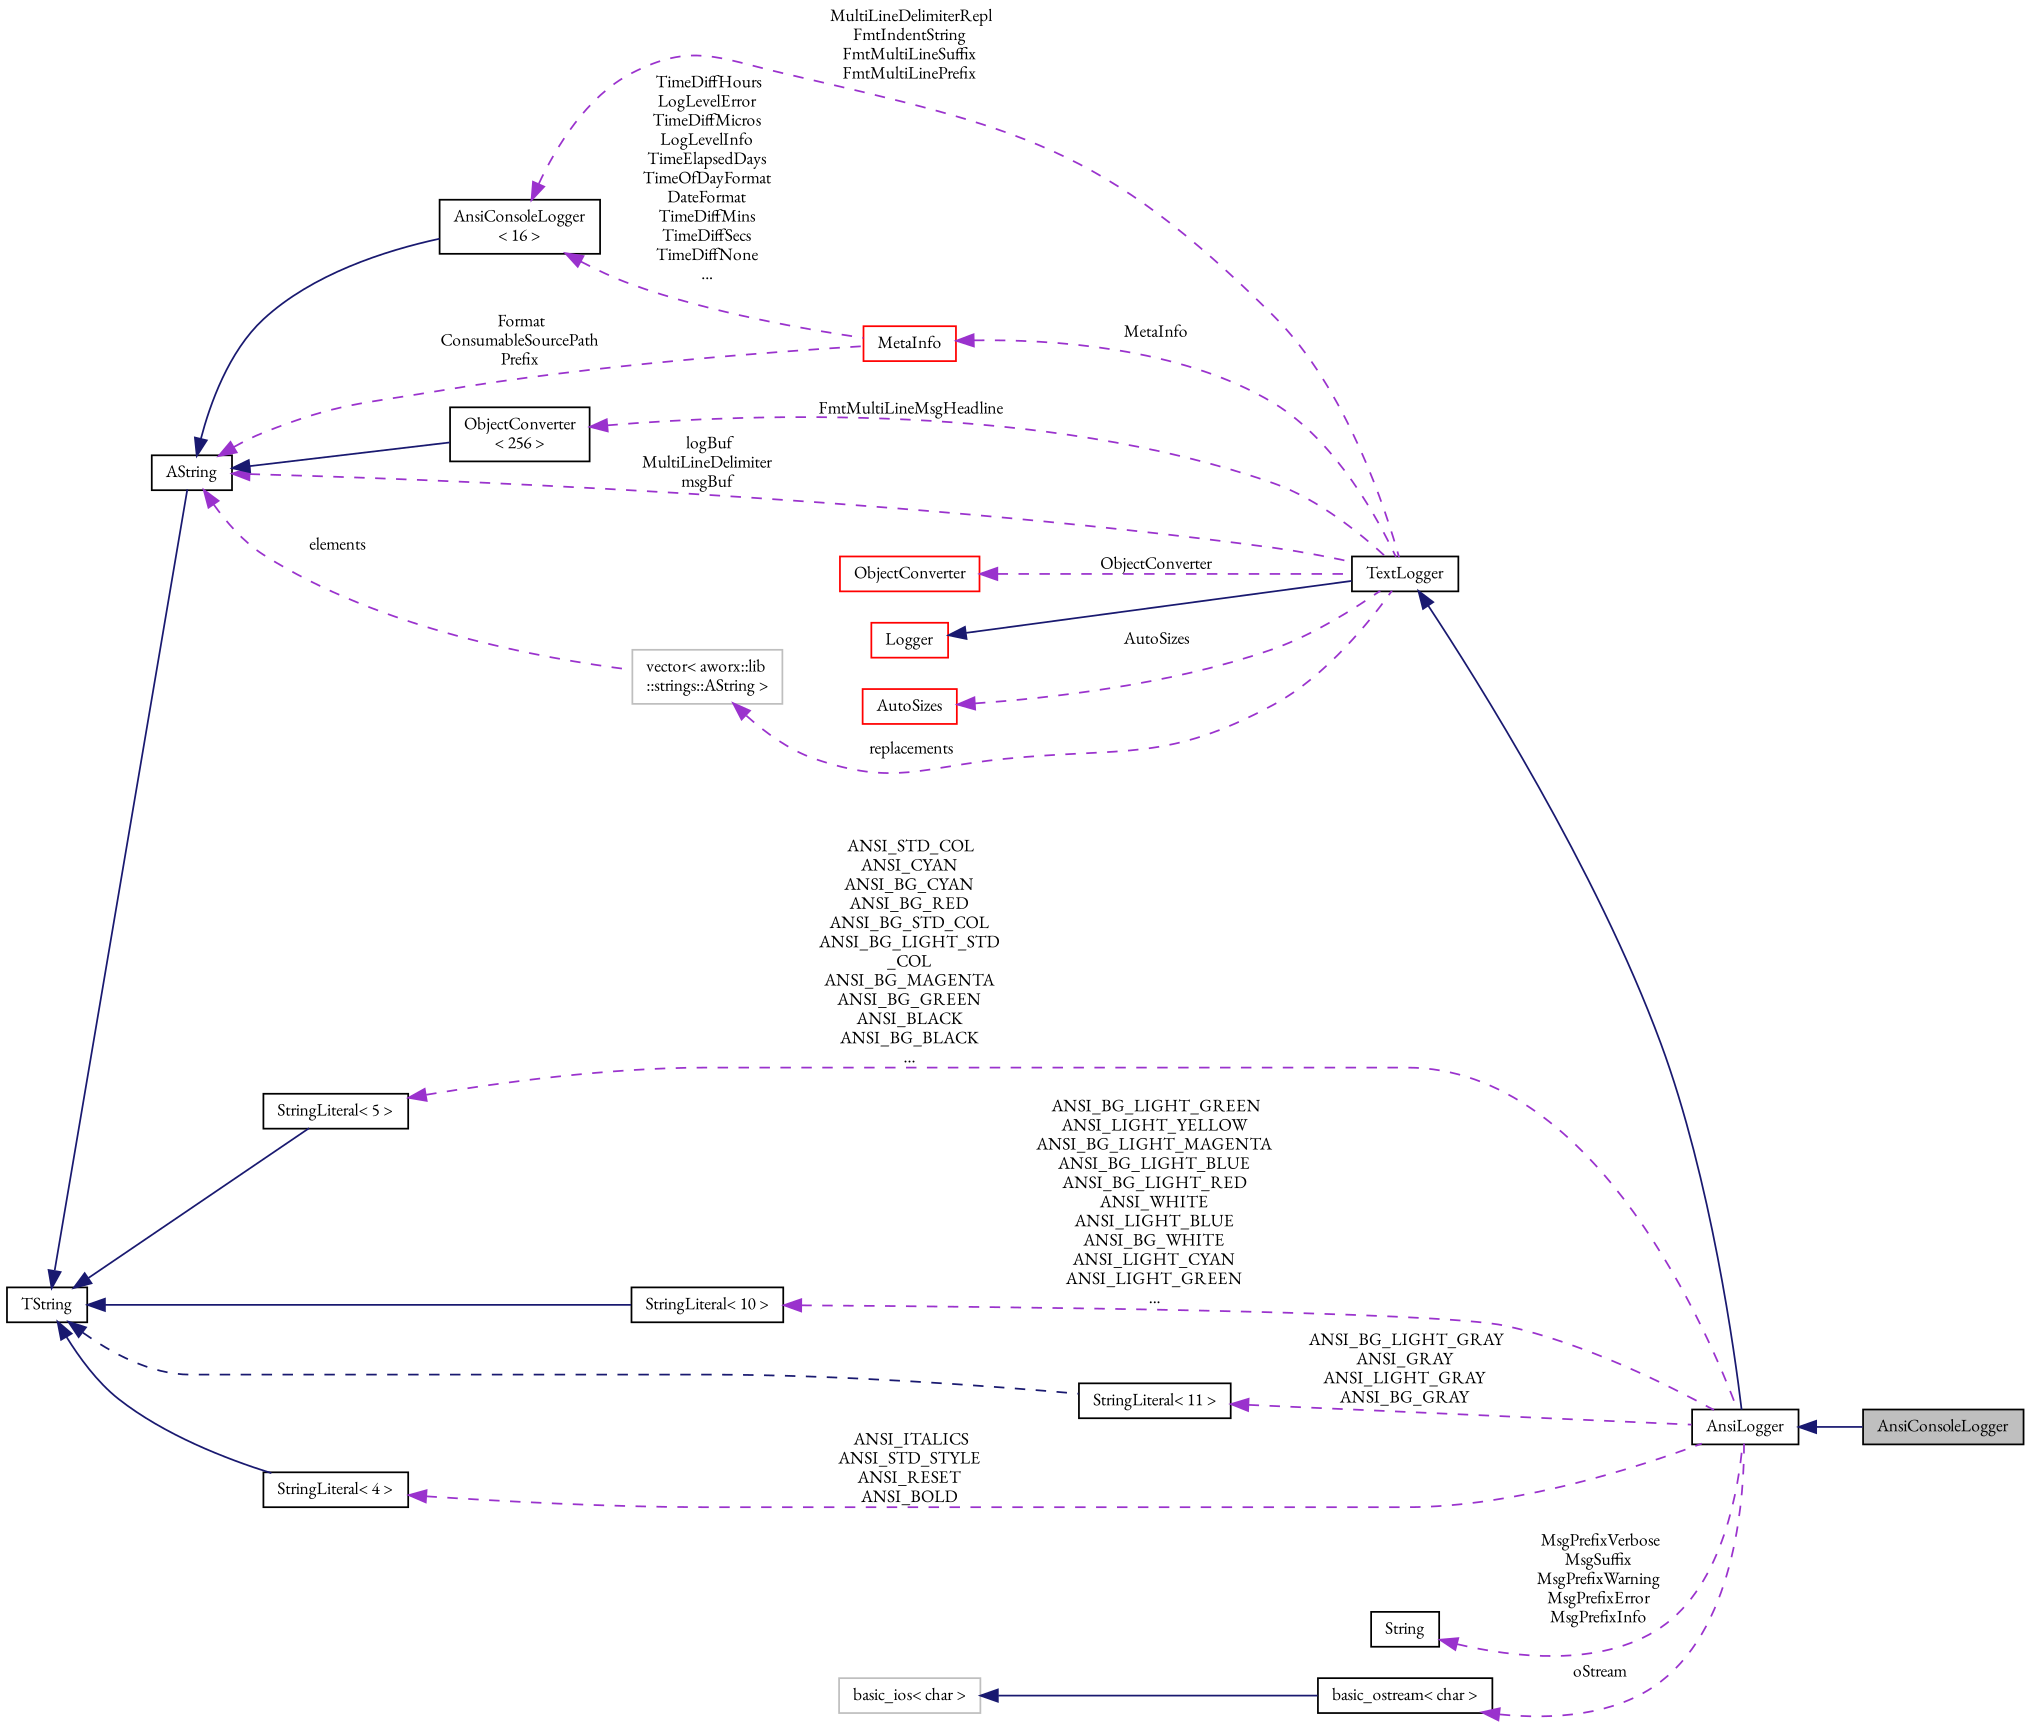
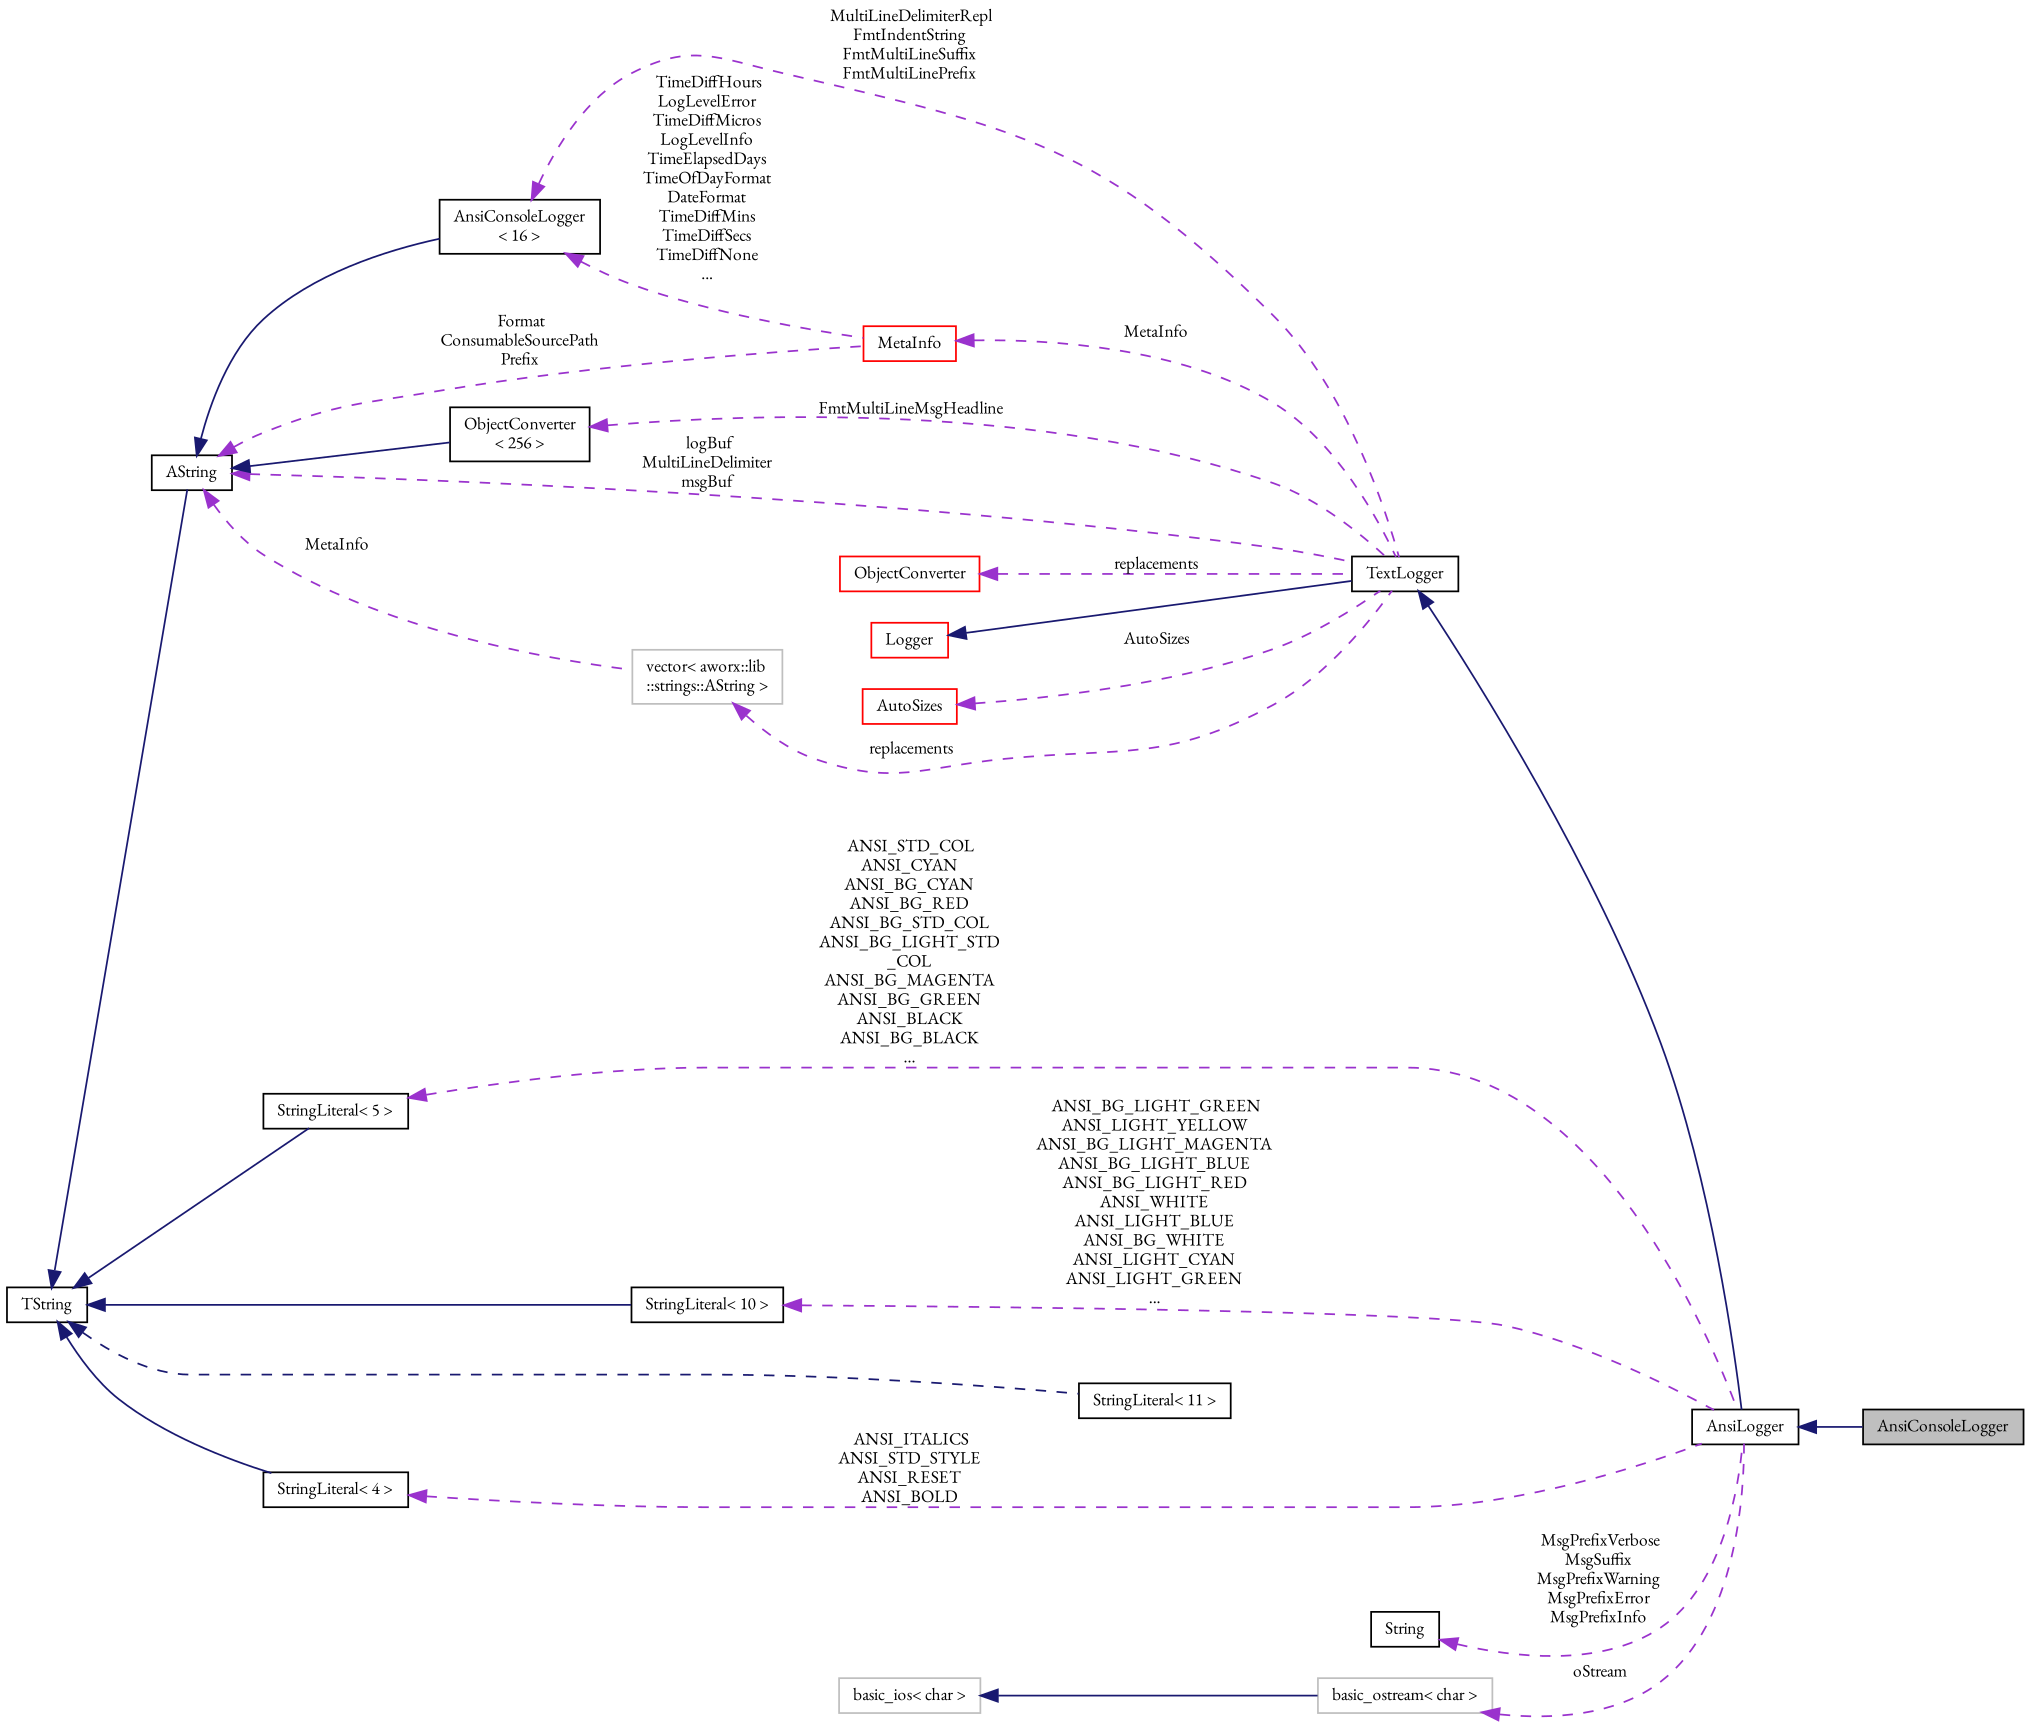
(336, 545) -> (336, 545)
(1155, 564) -> (1155, 564)
(1470, 1415) -> none
(1405, 1696) -> (1405, 1696)
